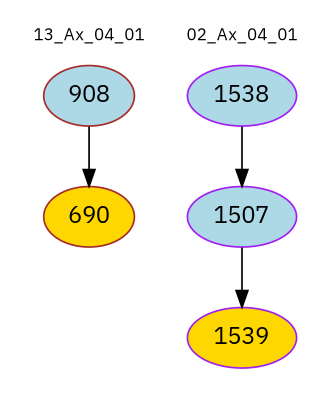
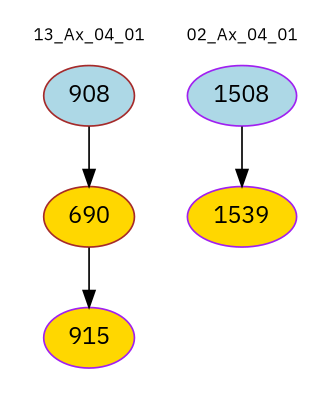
(242, 96) -> none
(242, 217) -> (242, 96)
none -> (89, 338)
